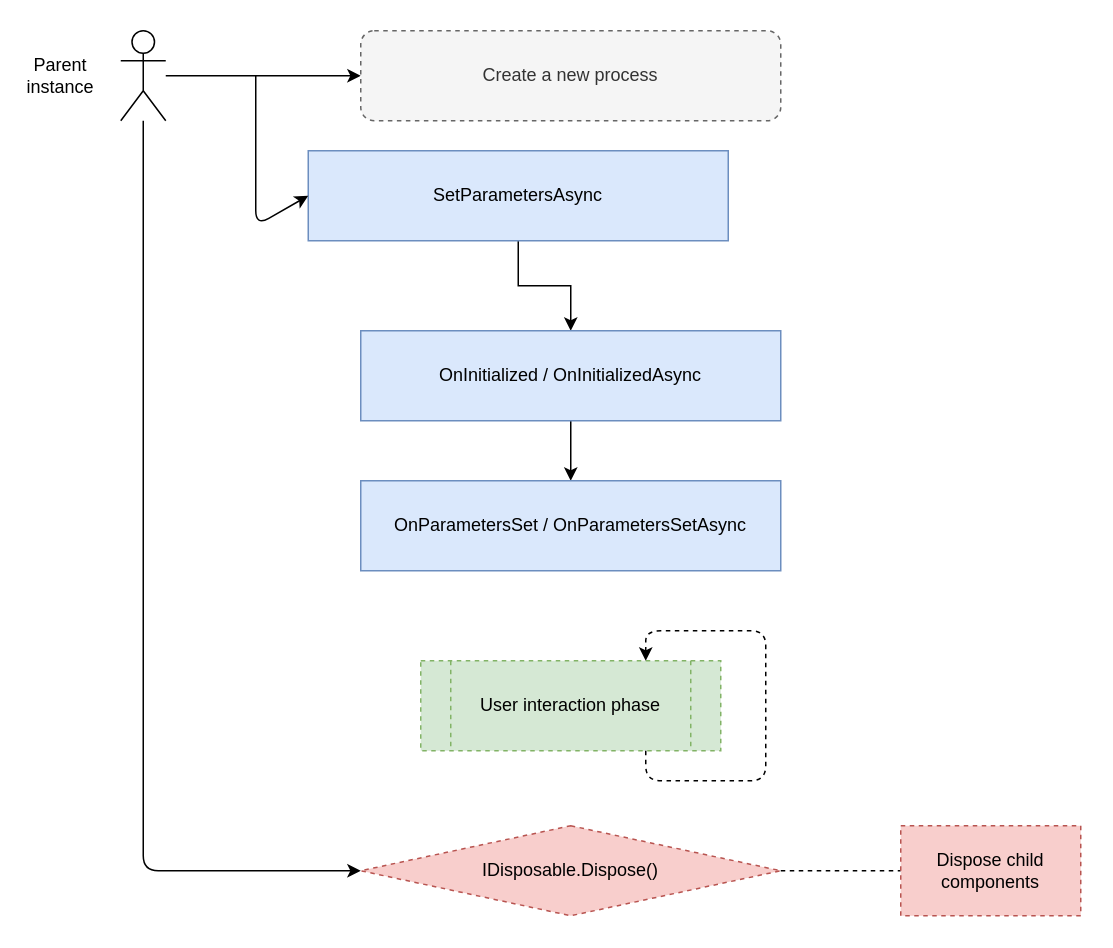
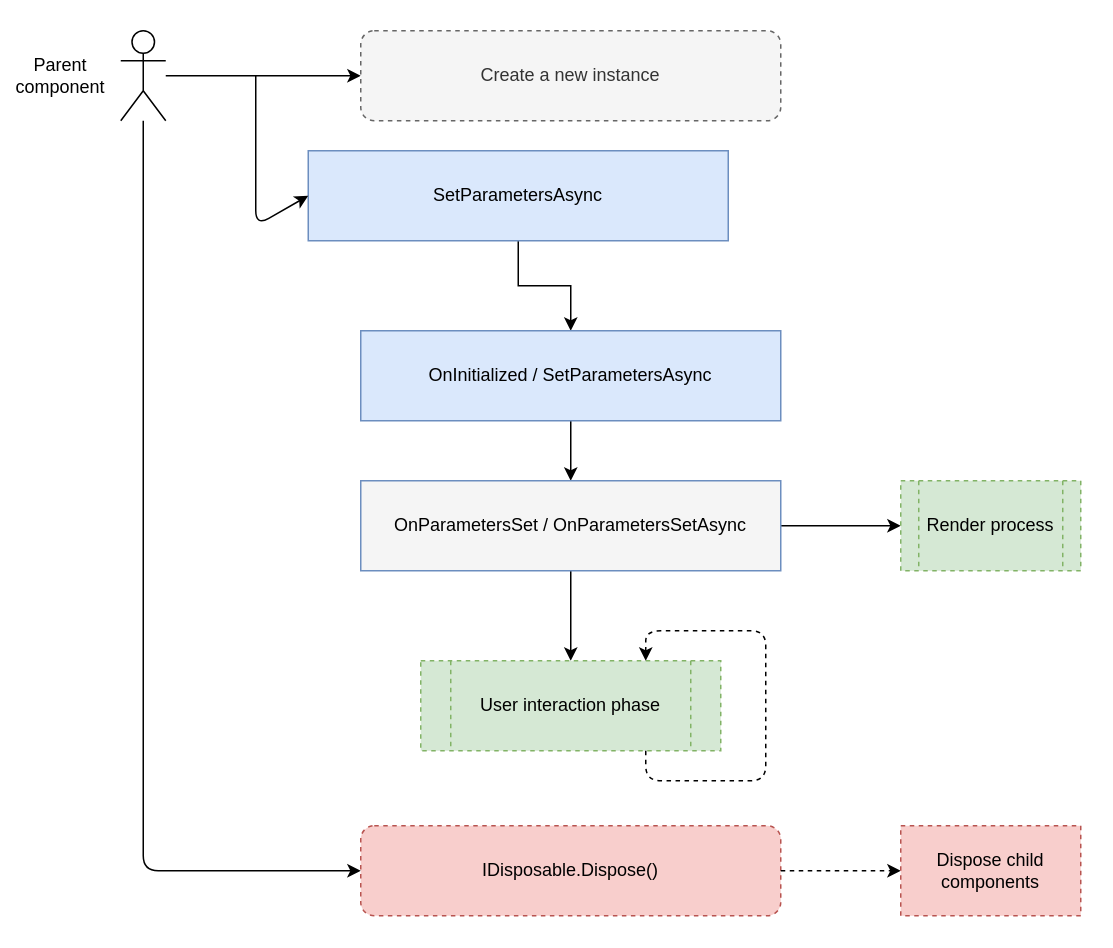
(61, 76) -> (61, 76)
(571, 76) -> (571, 76)
(571, 376) -> (571, 376)
(571, 526) -> (571, 526)
none -> (836, 526)
none -> (991, 526)
none -> (571, 611)
(571, 871) -> (571, 871)
(893, 871) -> (889, 871)
